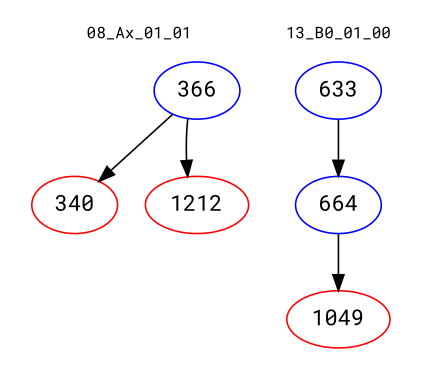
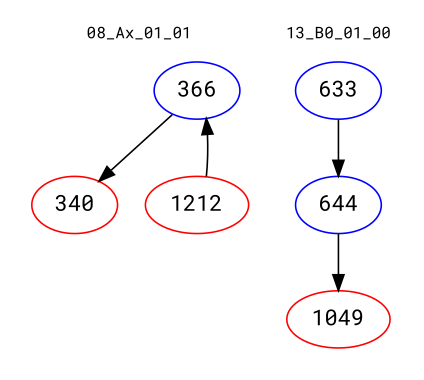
(186, 140) -> (208, 156)
(338, 205) -> (338, 205)
